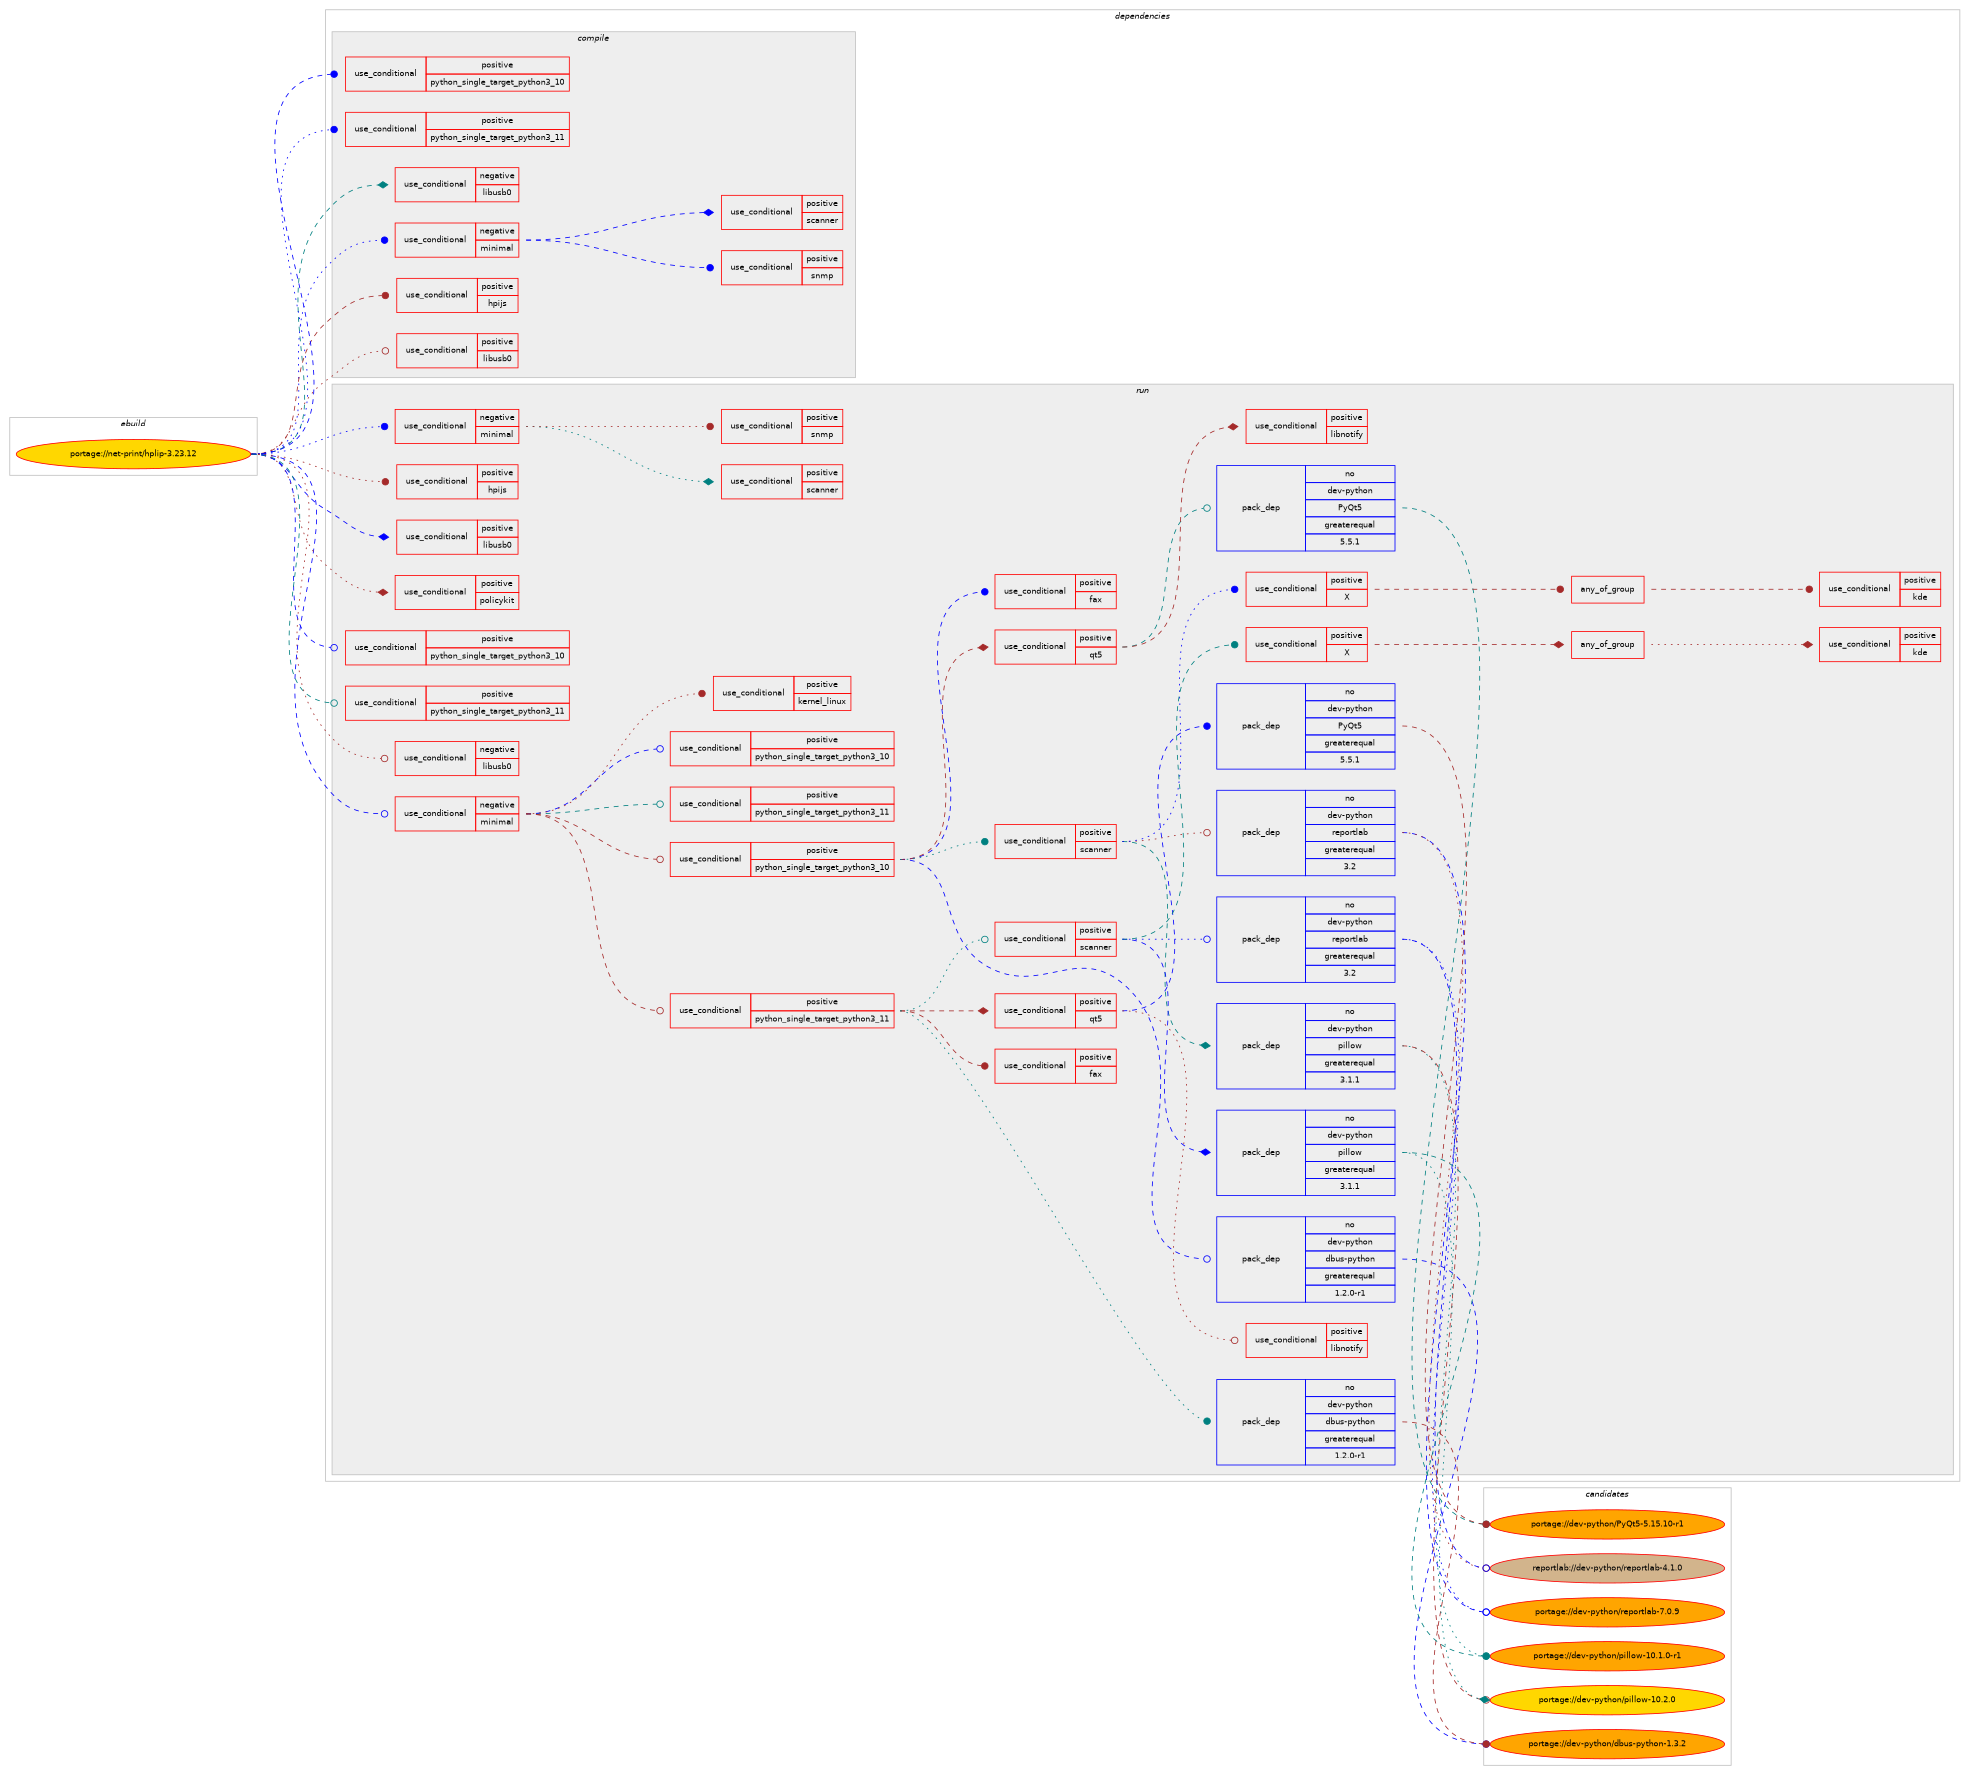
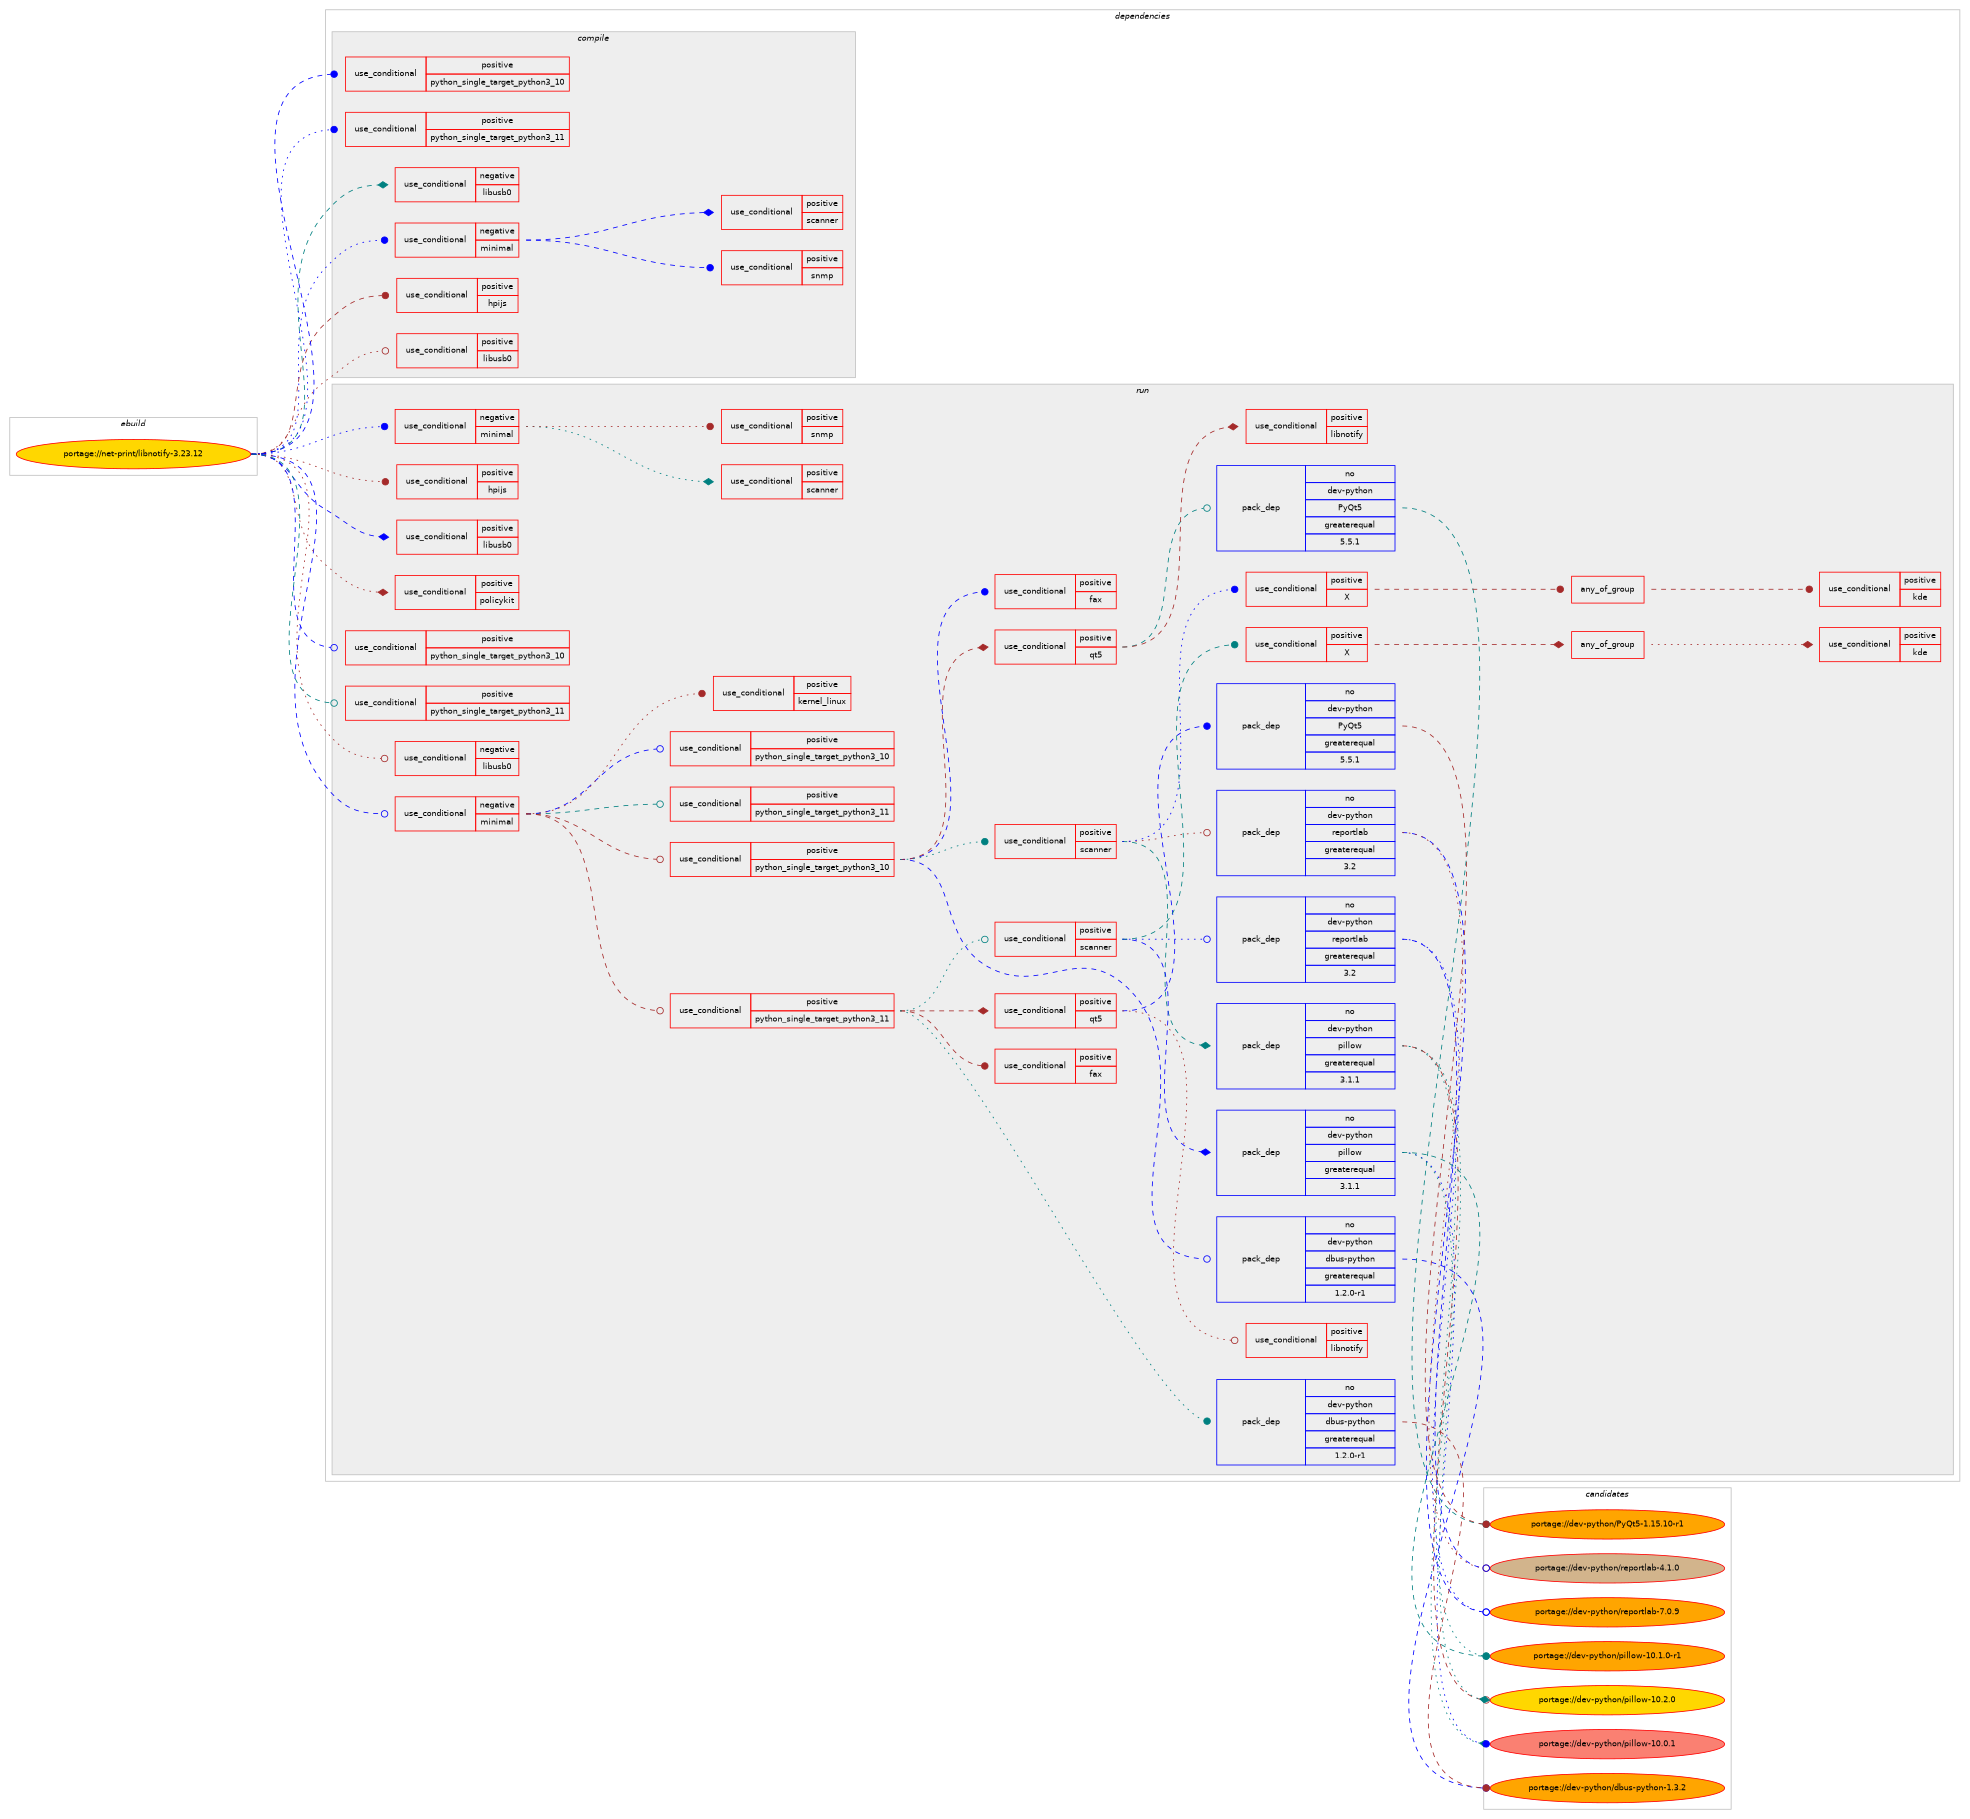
(133, 454) -> (133, 454)
(1607, 1524) -> (1607, 1524)
(1607, 1568) -> (1607, 1568)
none -> (1607, 1744)
